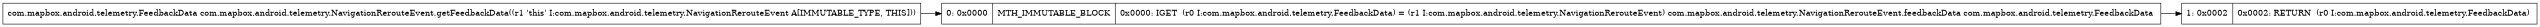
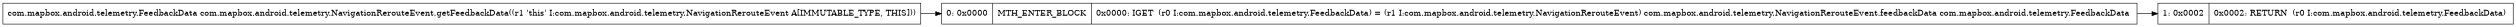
(1054, 13) -> (1042, 13)
